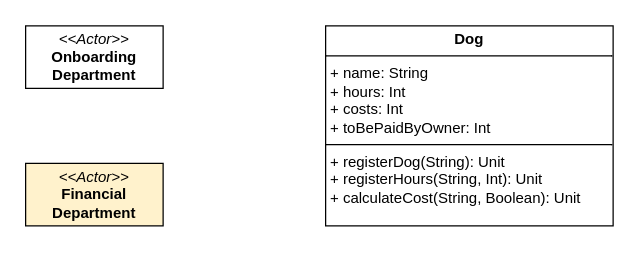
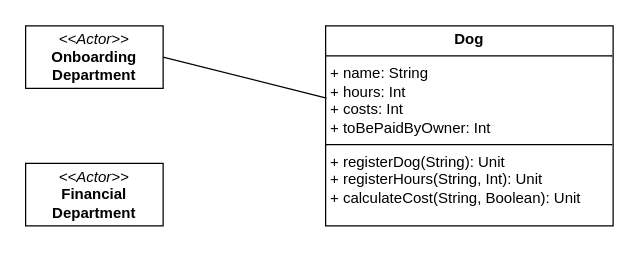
none -> (245, 77)
(94, 194) -> (94, 194)
